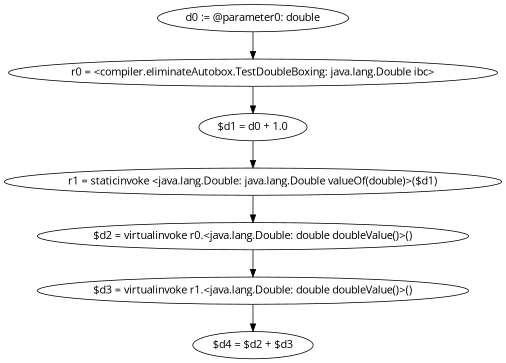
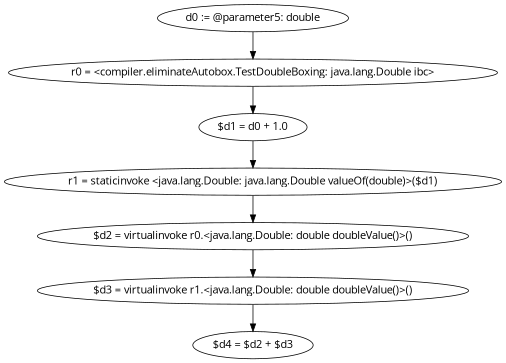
(253, 18) -> (253, 18)
